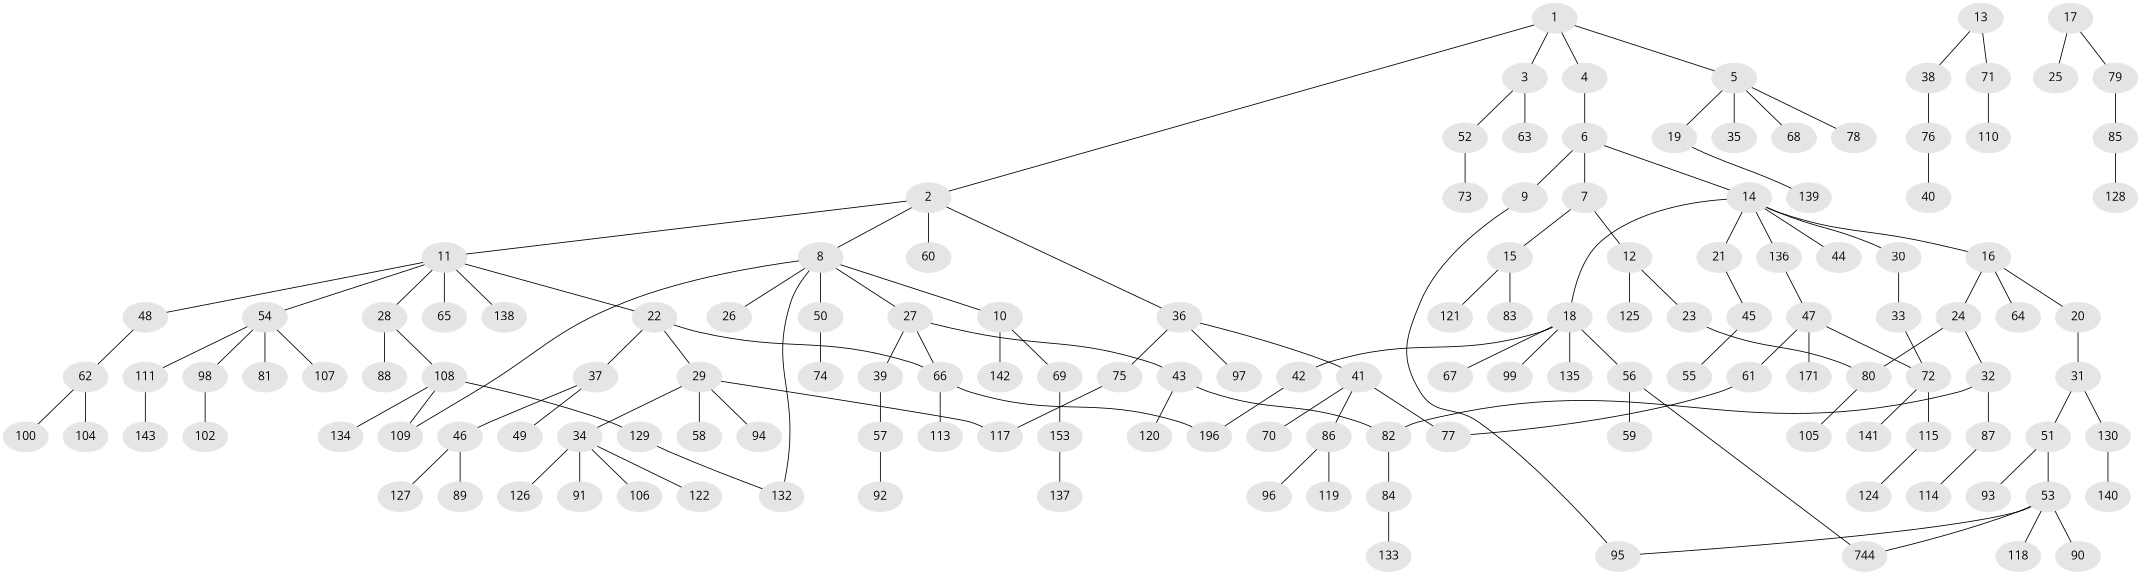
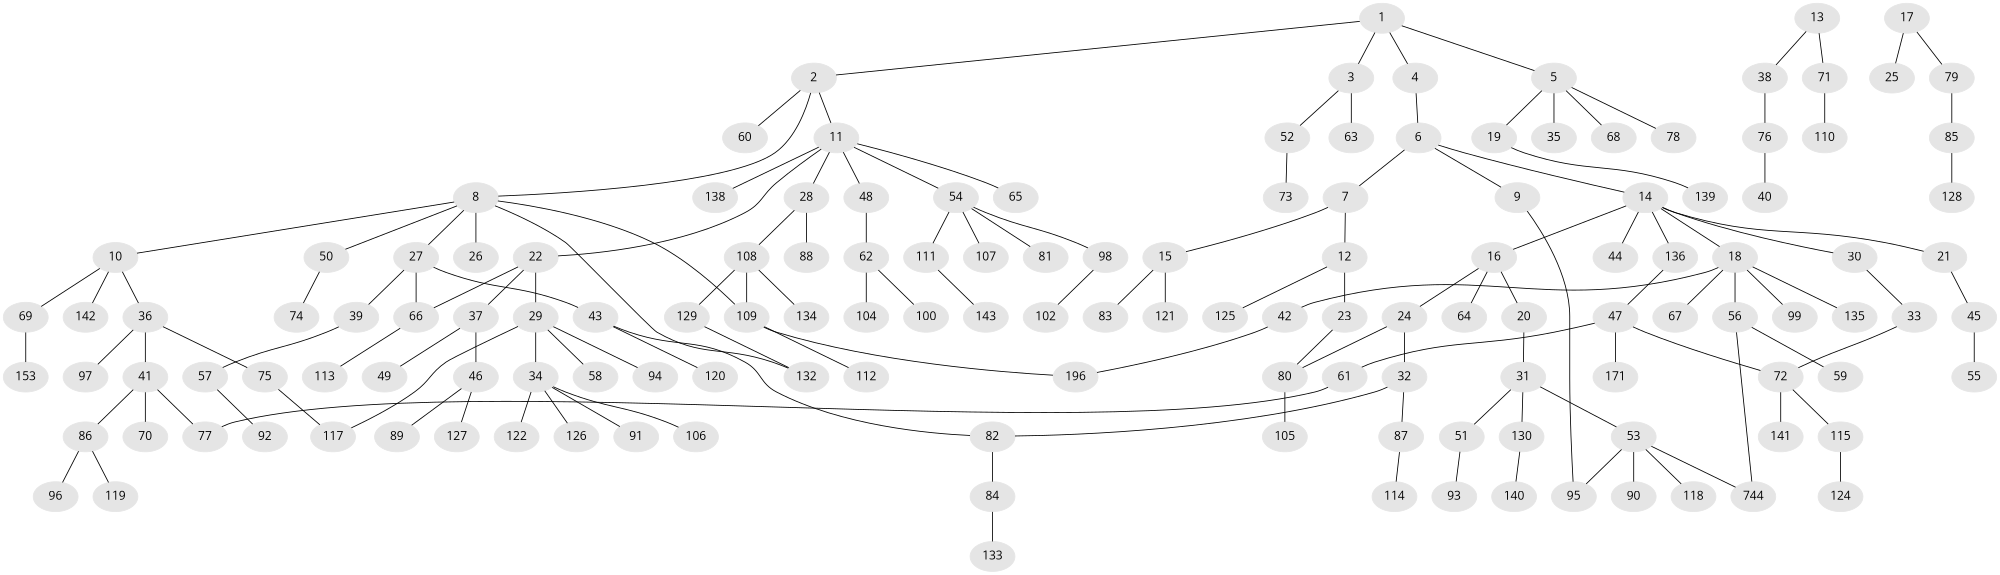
(1054, 258) -> (130, 287)
none -> (866, 377)
(1075, 407) -> (907, 360)
(2048, 467) -> (1578, 407)
(1060, 497) -> none
